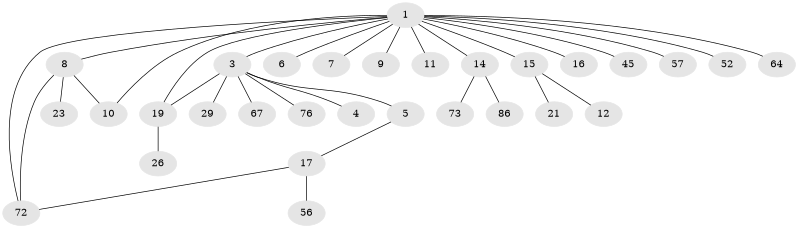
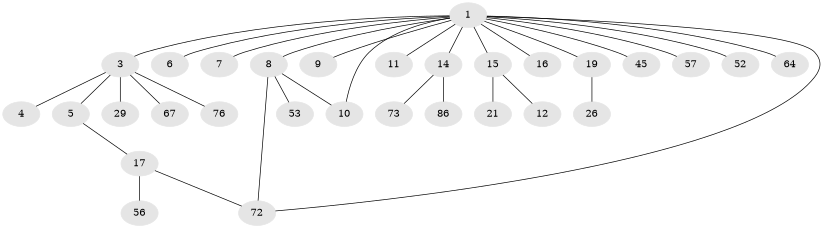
(195, 89) -> none
(59, 114) -> (295, 114)
